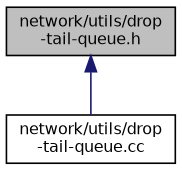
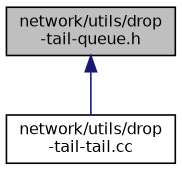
(91, 139) -> (91, 139)
